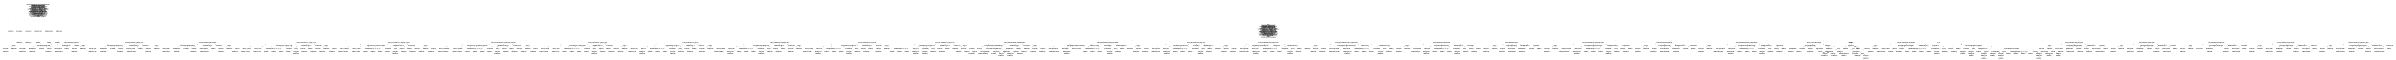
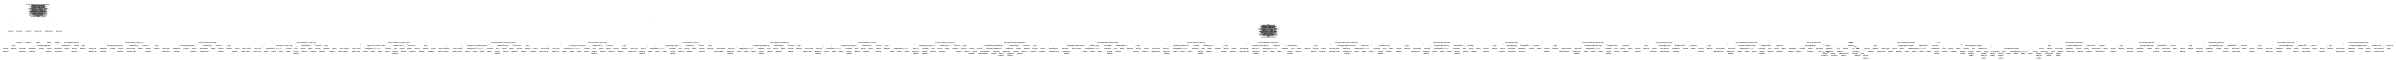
none -> (2219, 49)
none -> (2199, 51)
